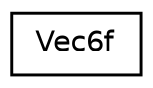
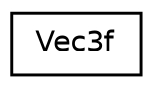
(76, 44) -> (76, 44)
